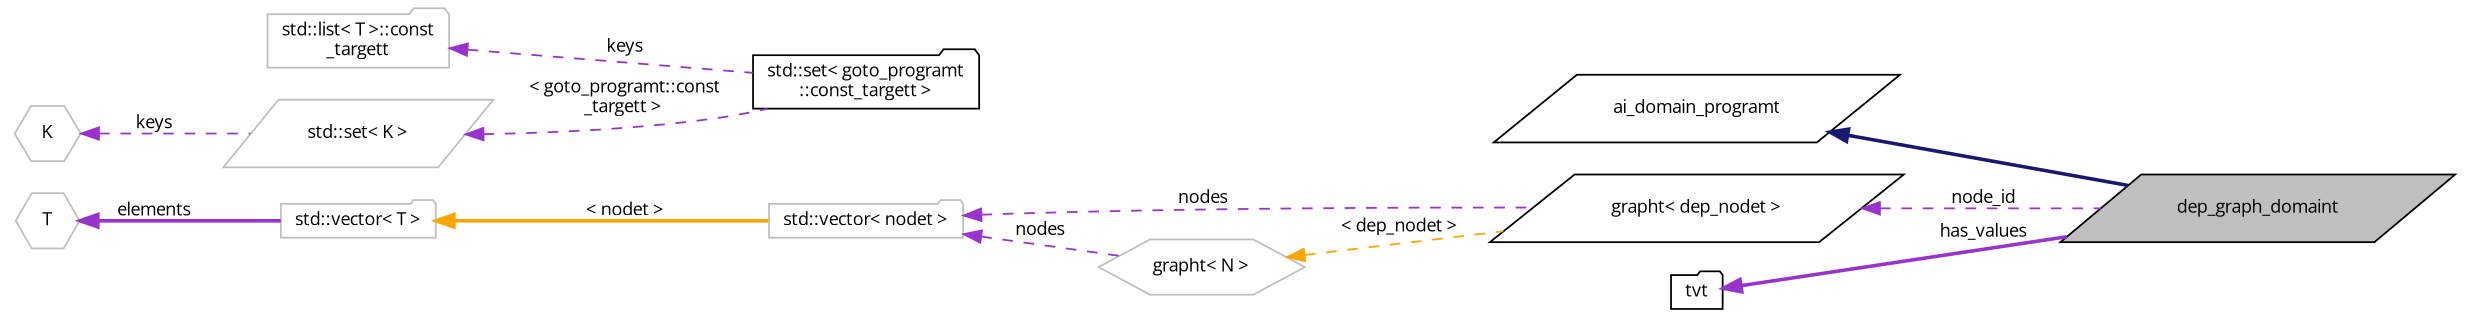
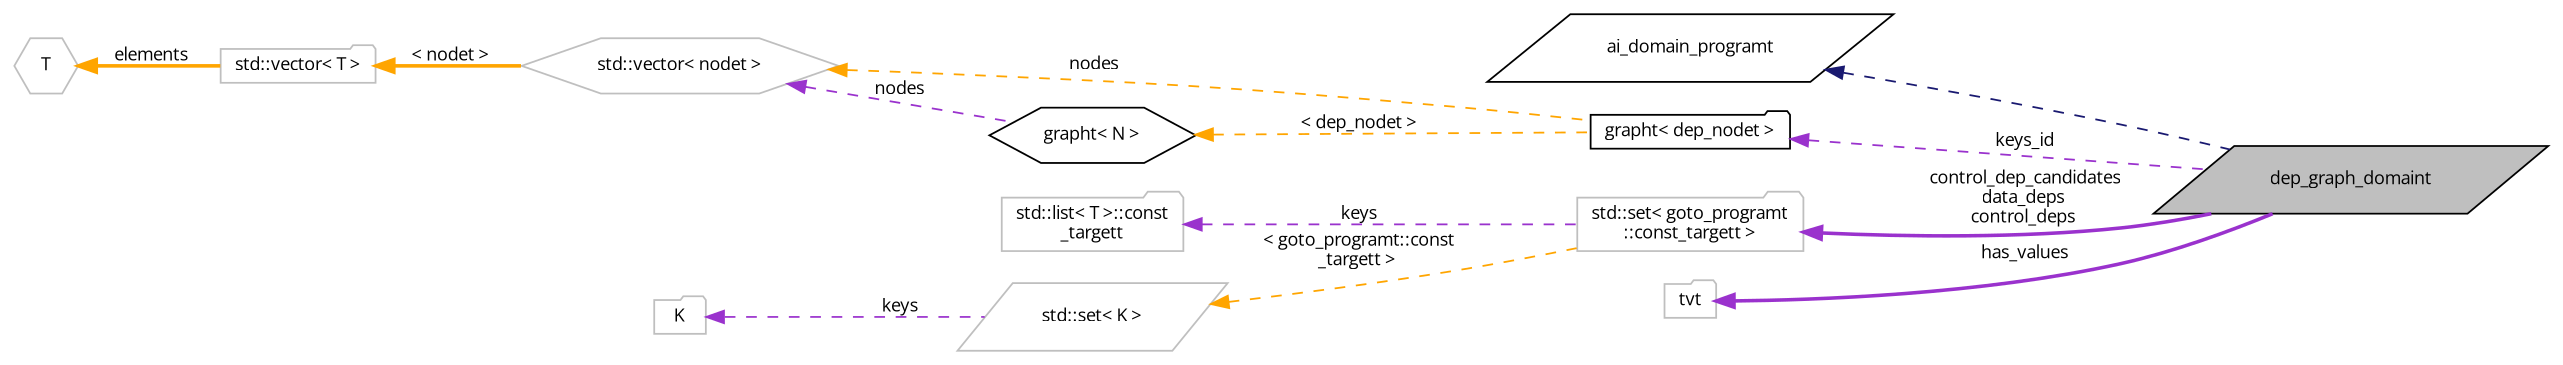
(866, 82) -> (1690, 224)
(626, 128) -> (1403, 279)
(48, 134) -> (680, 317)
(1988, 160) -> (2037, 108)
(1982, 199) -> (2023, 142)
(1697, 208) -> (1690, 132)
(1257, 209) -> (1219, 88)
(189, 221) -> (158, 66)
(866, 221) -> (680, 66)
none -> (2017, 235)
(1202, 267) -> (1093, 135)
(1697, 292) -> (1690, 301)
